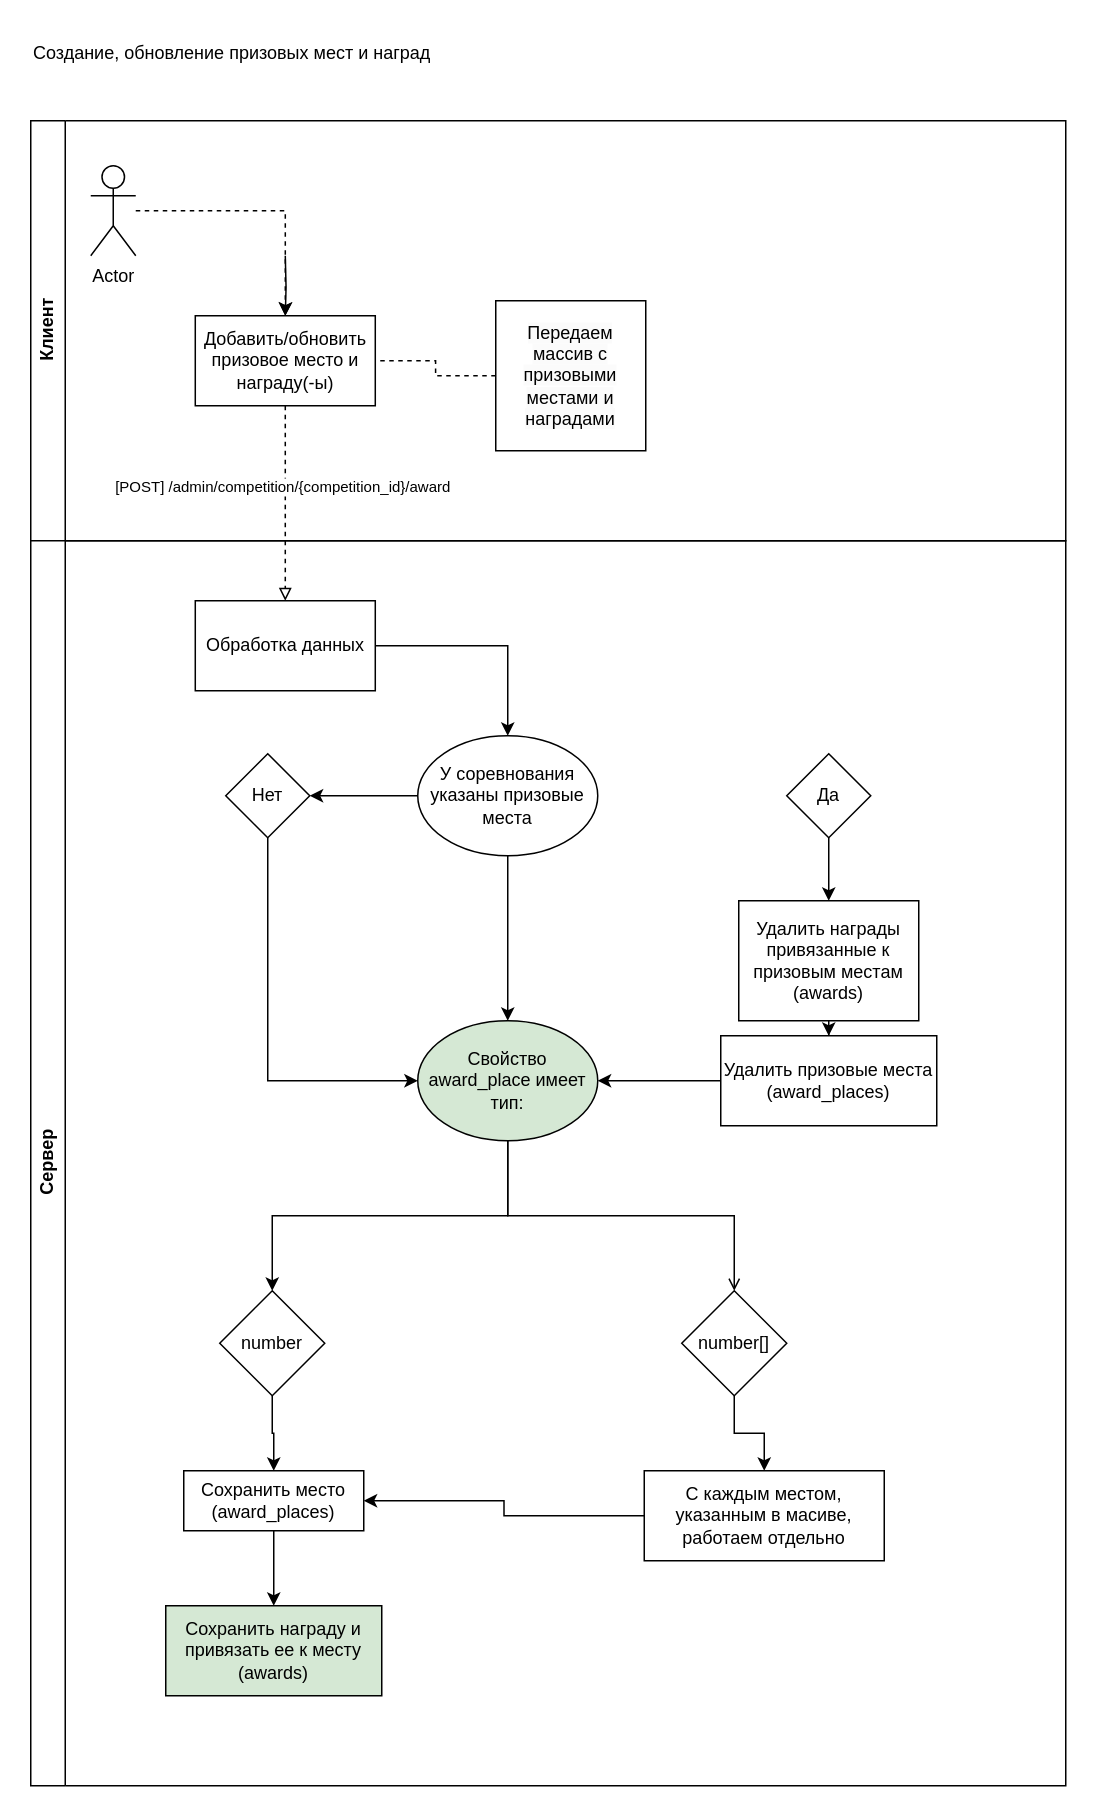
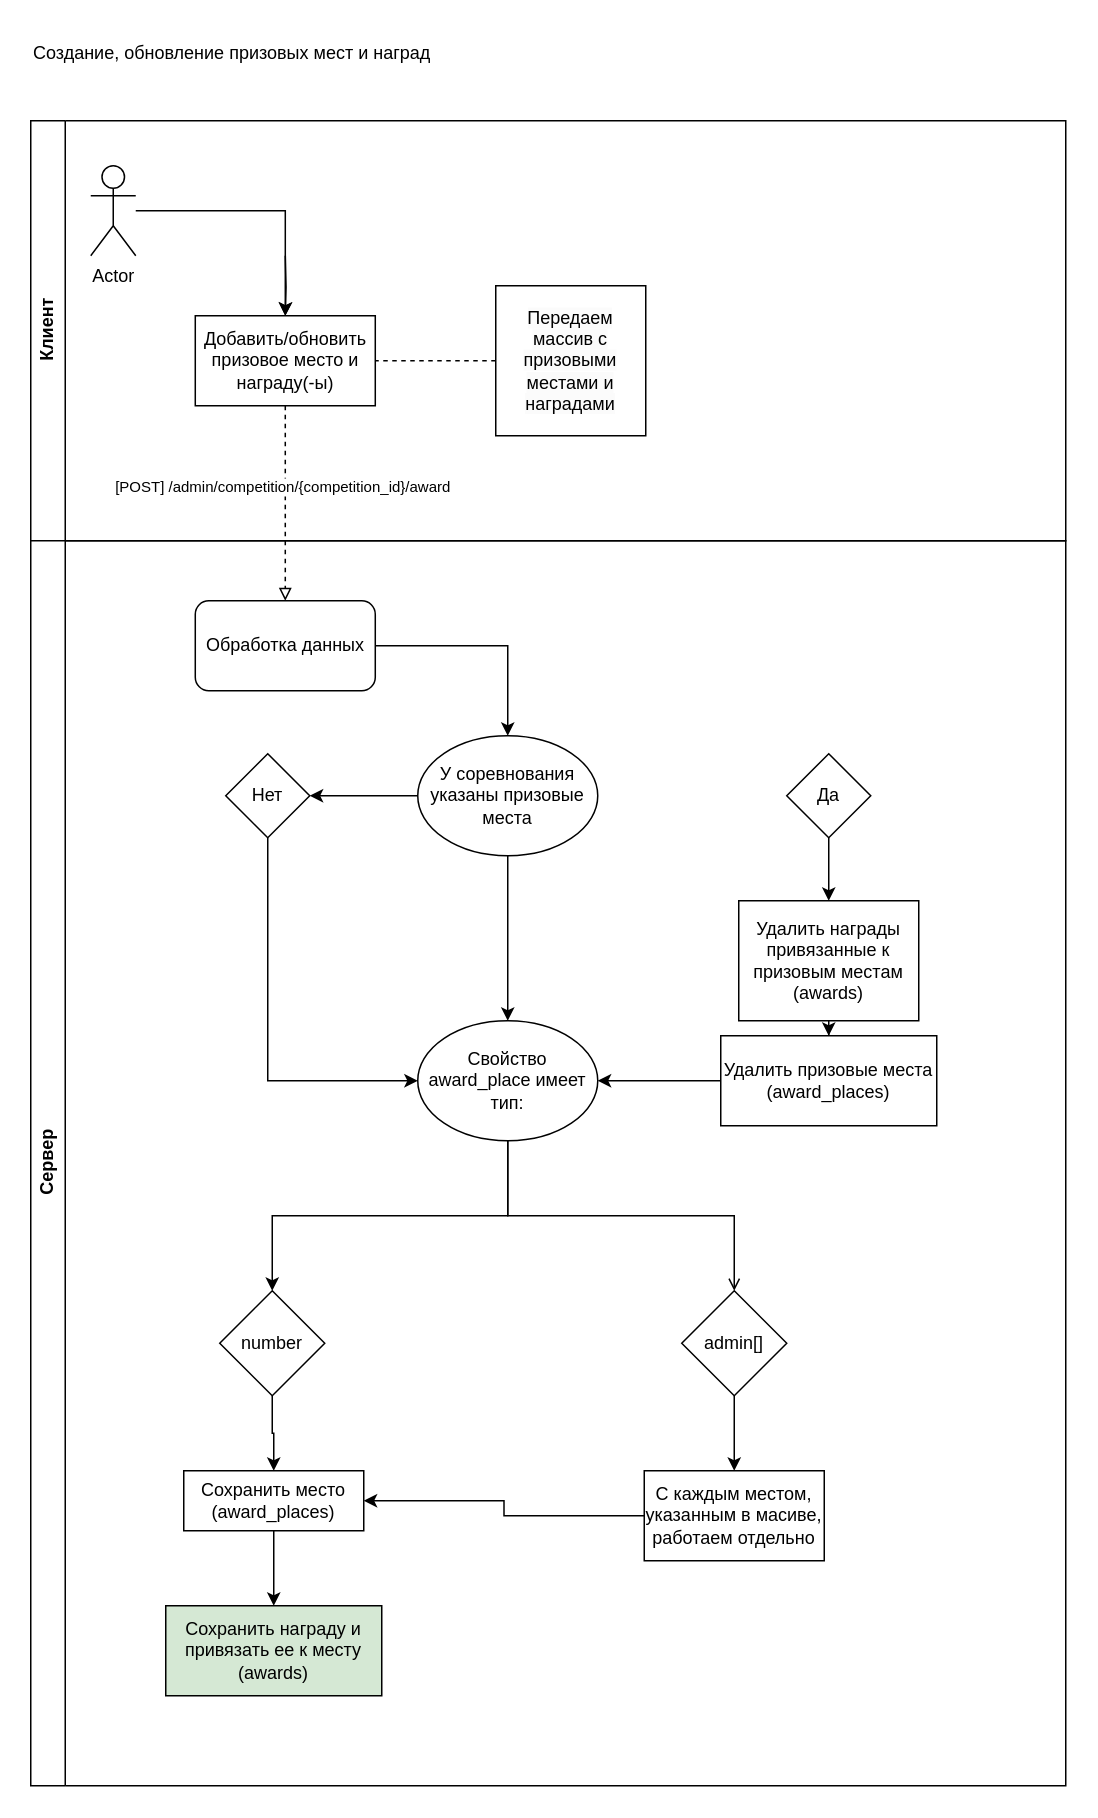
(233, 211) -> (233, 211)
(571, 376) -> (571, 361)
(285, 646) -> (285, 646)
(508, 1081) -> (508, 1081)
(734, 1343) -> (734, 1343)
(764, 1516) -> (734, 1516)
